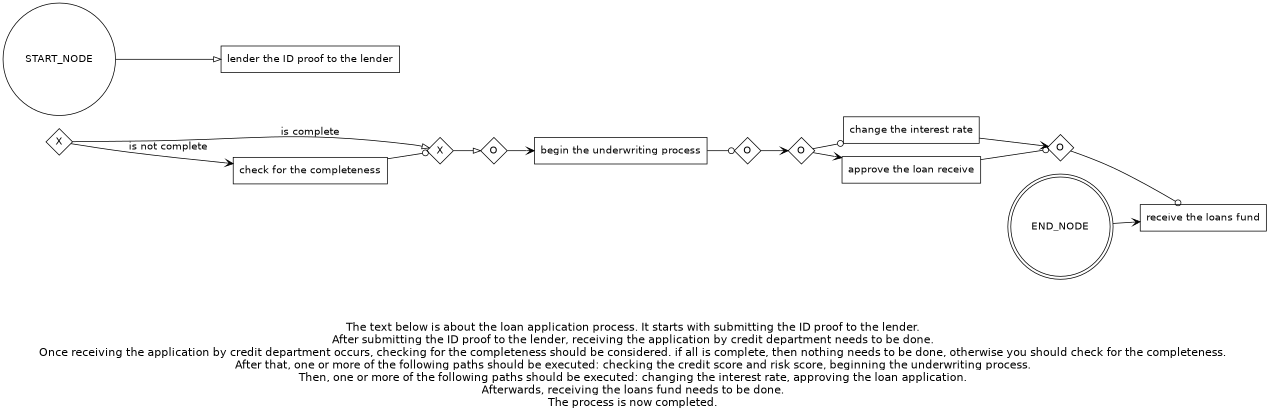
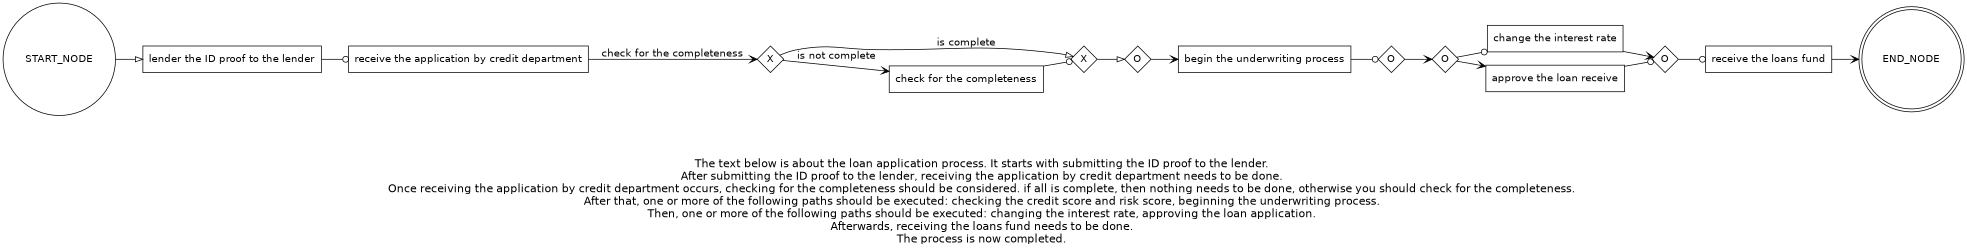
none -> (468, 59)
(1123, 223) -> (1842, 59)
